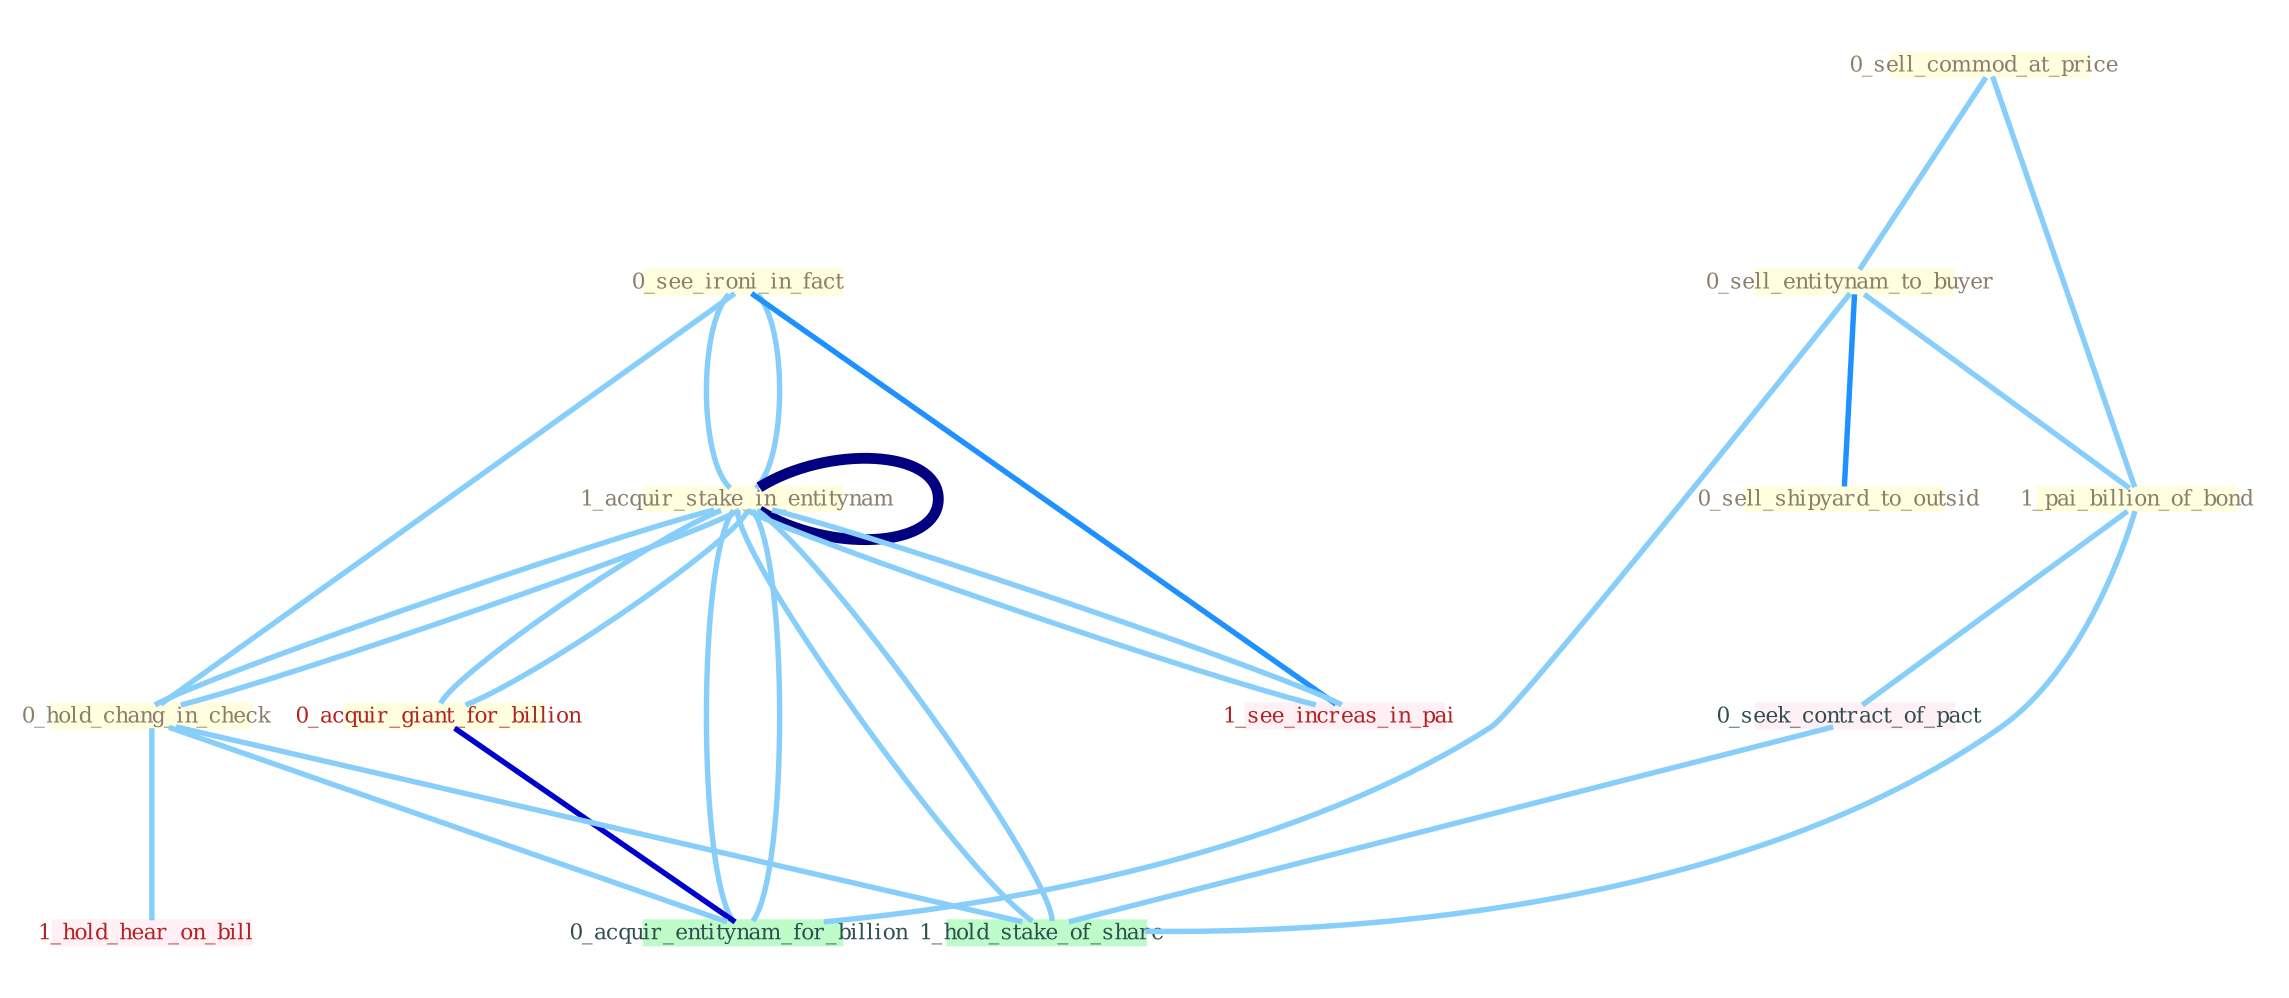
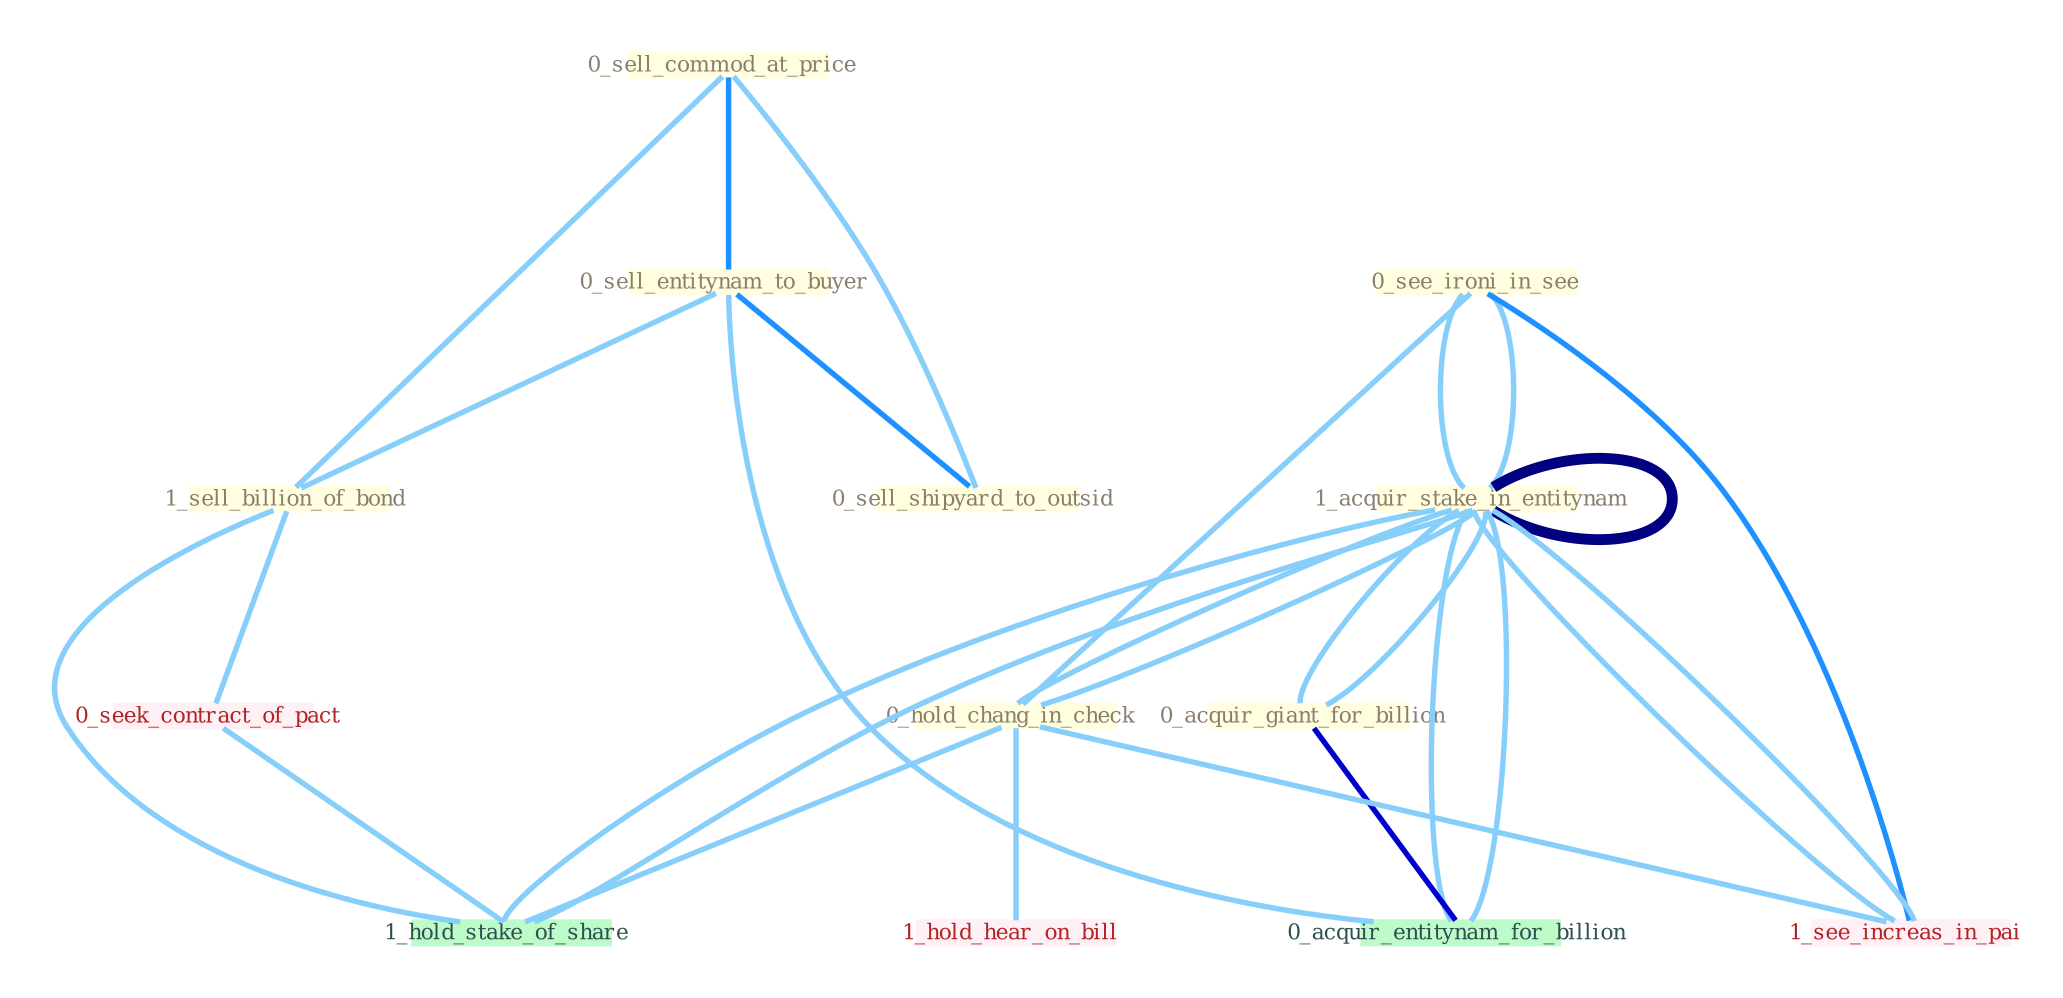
(1923, 173) -> (729, 173)
none -> (875, 270)
(743, 282) -> (1477, 282)
(2137, 499) -> (289, 499)
(445, 716) -> (1309, 716)
(1855, 716) -> (213, 716)
(448, 825) -> (1548, 844)
